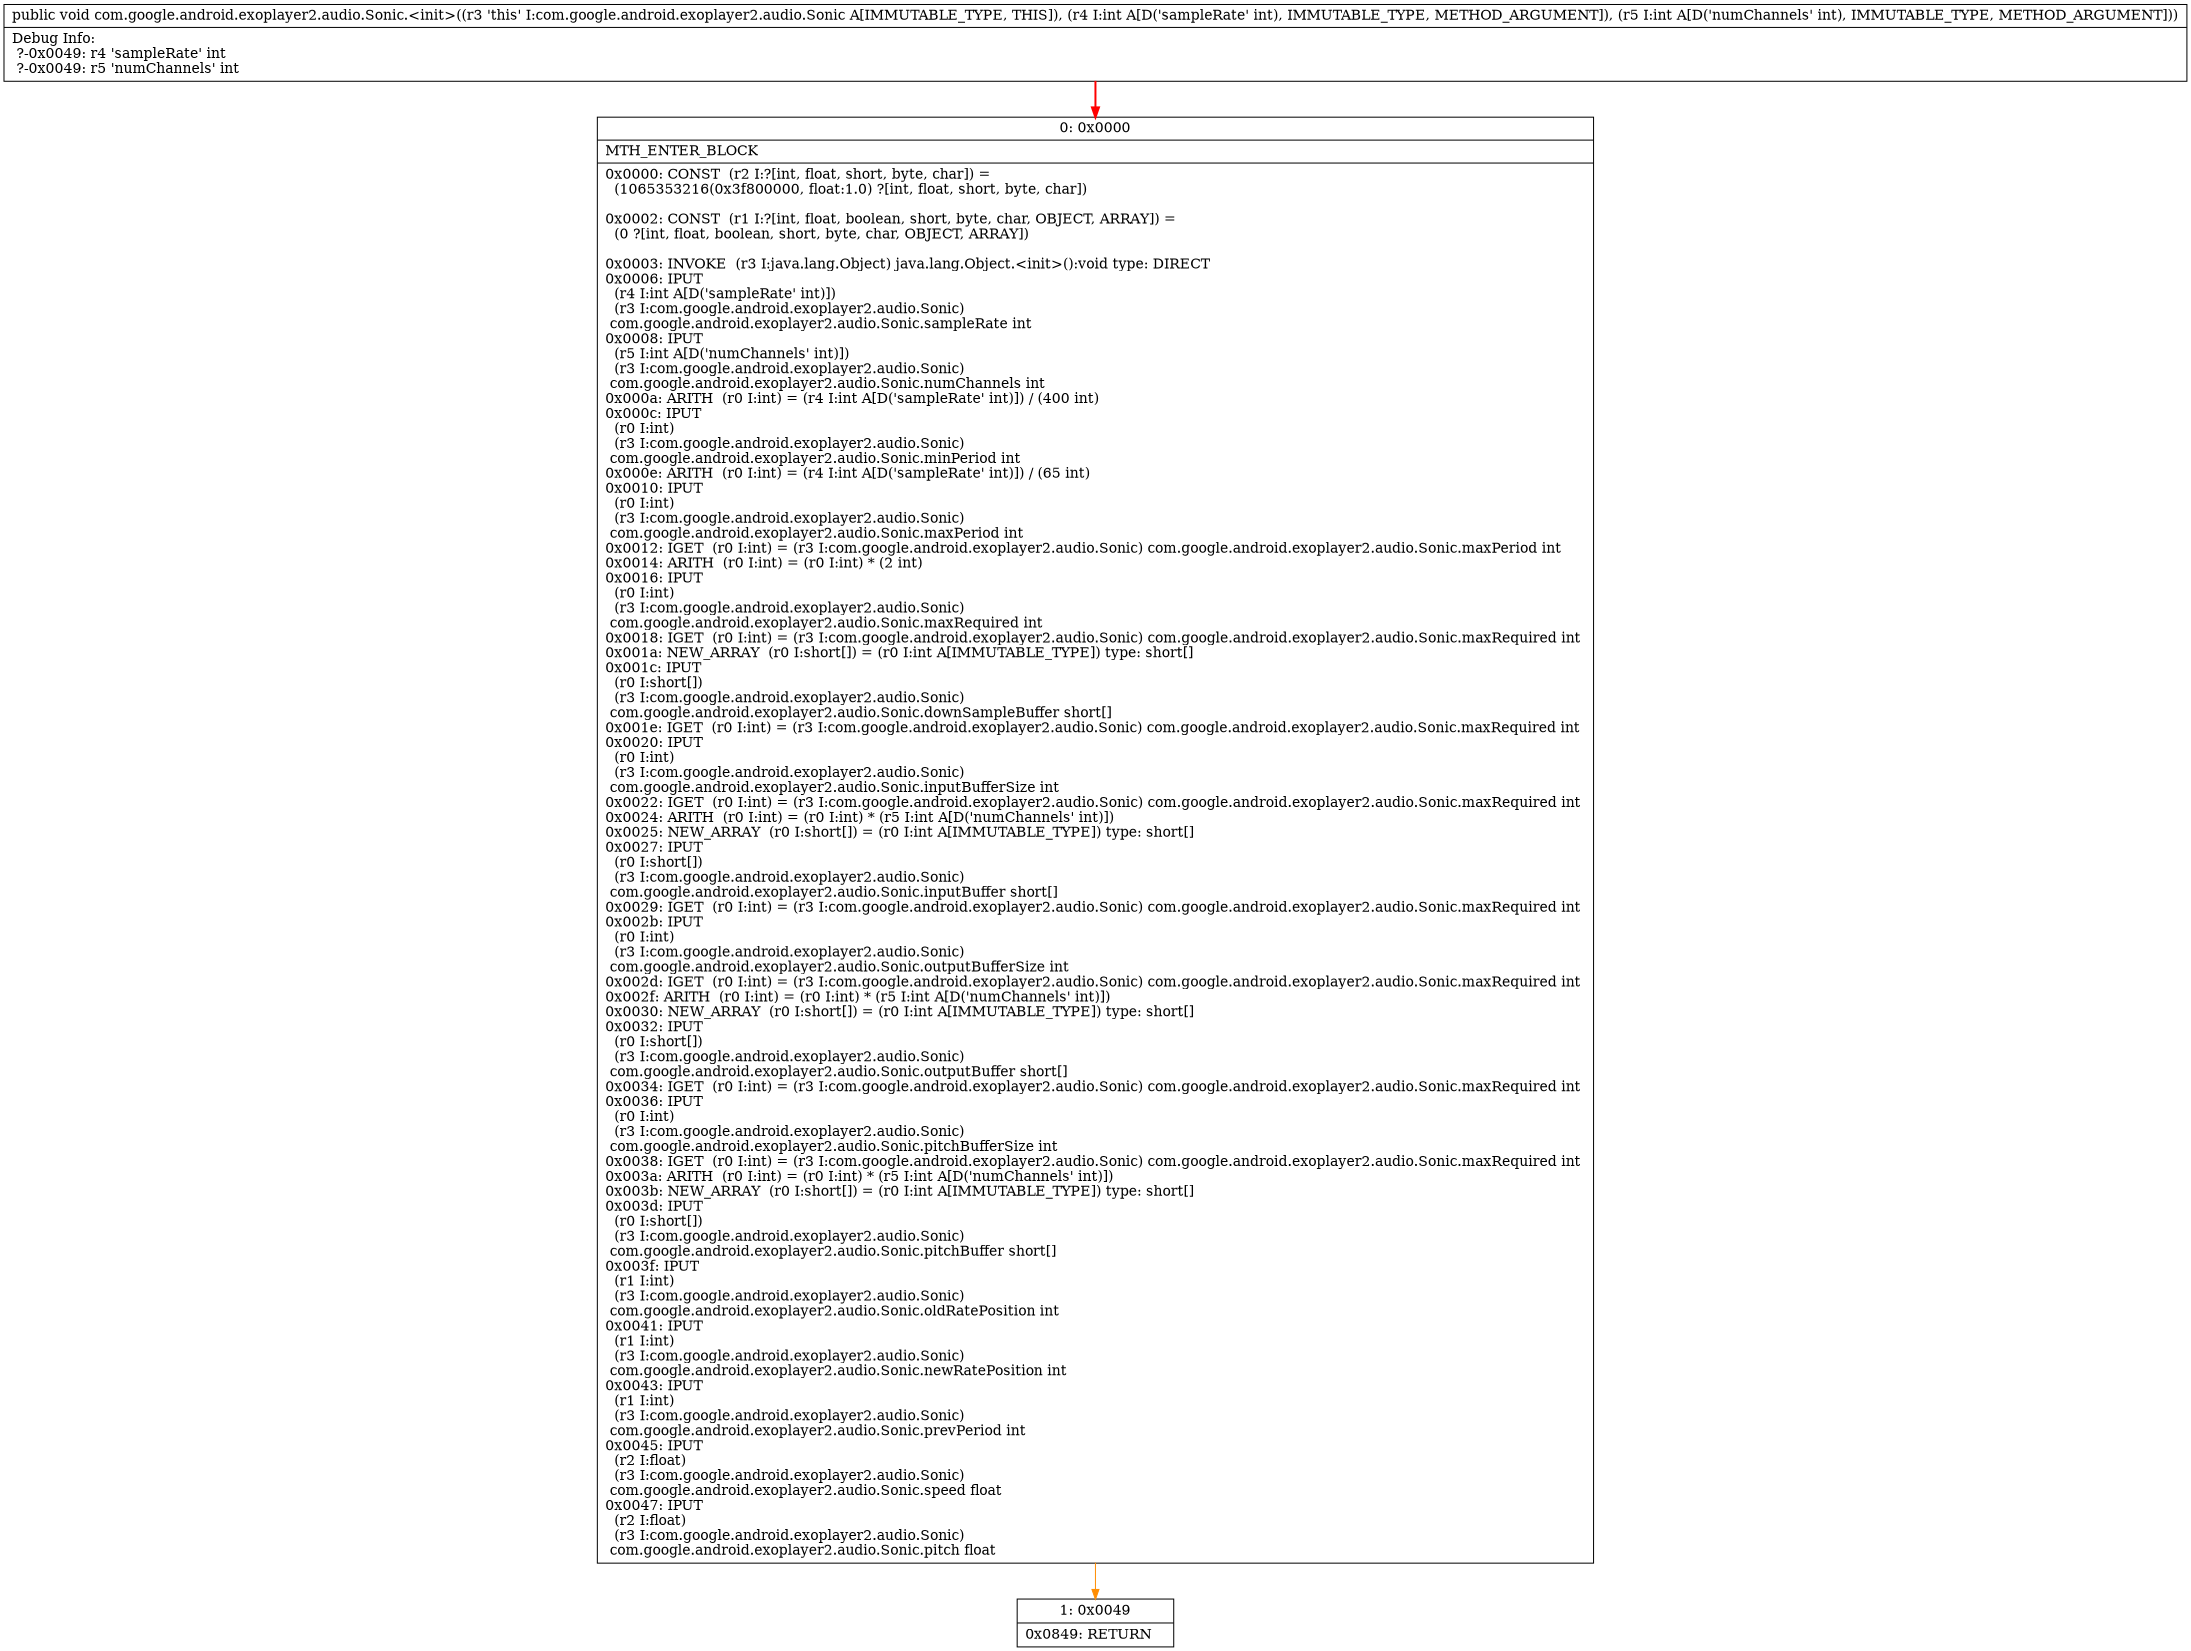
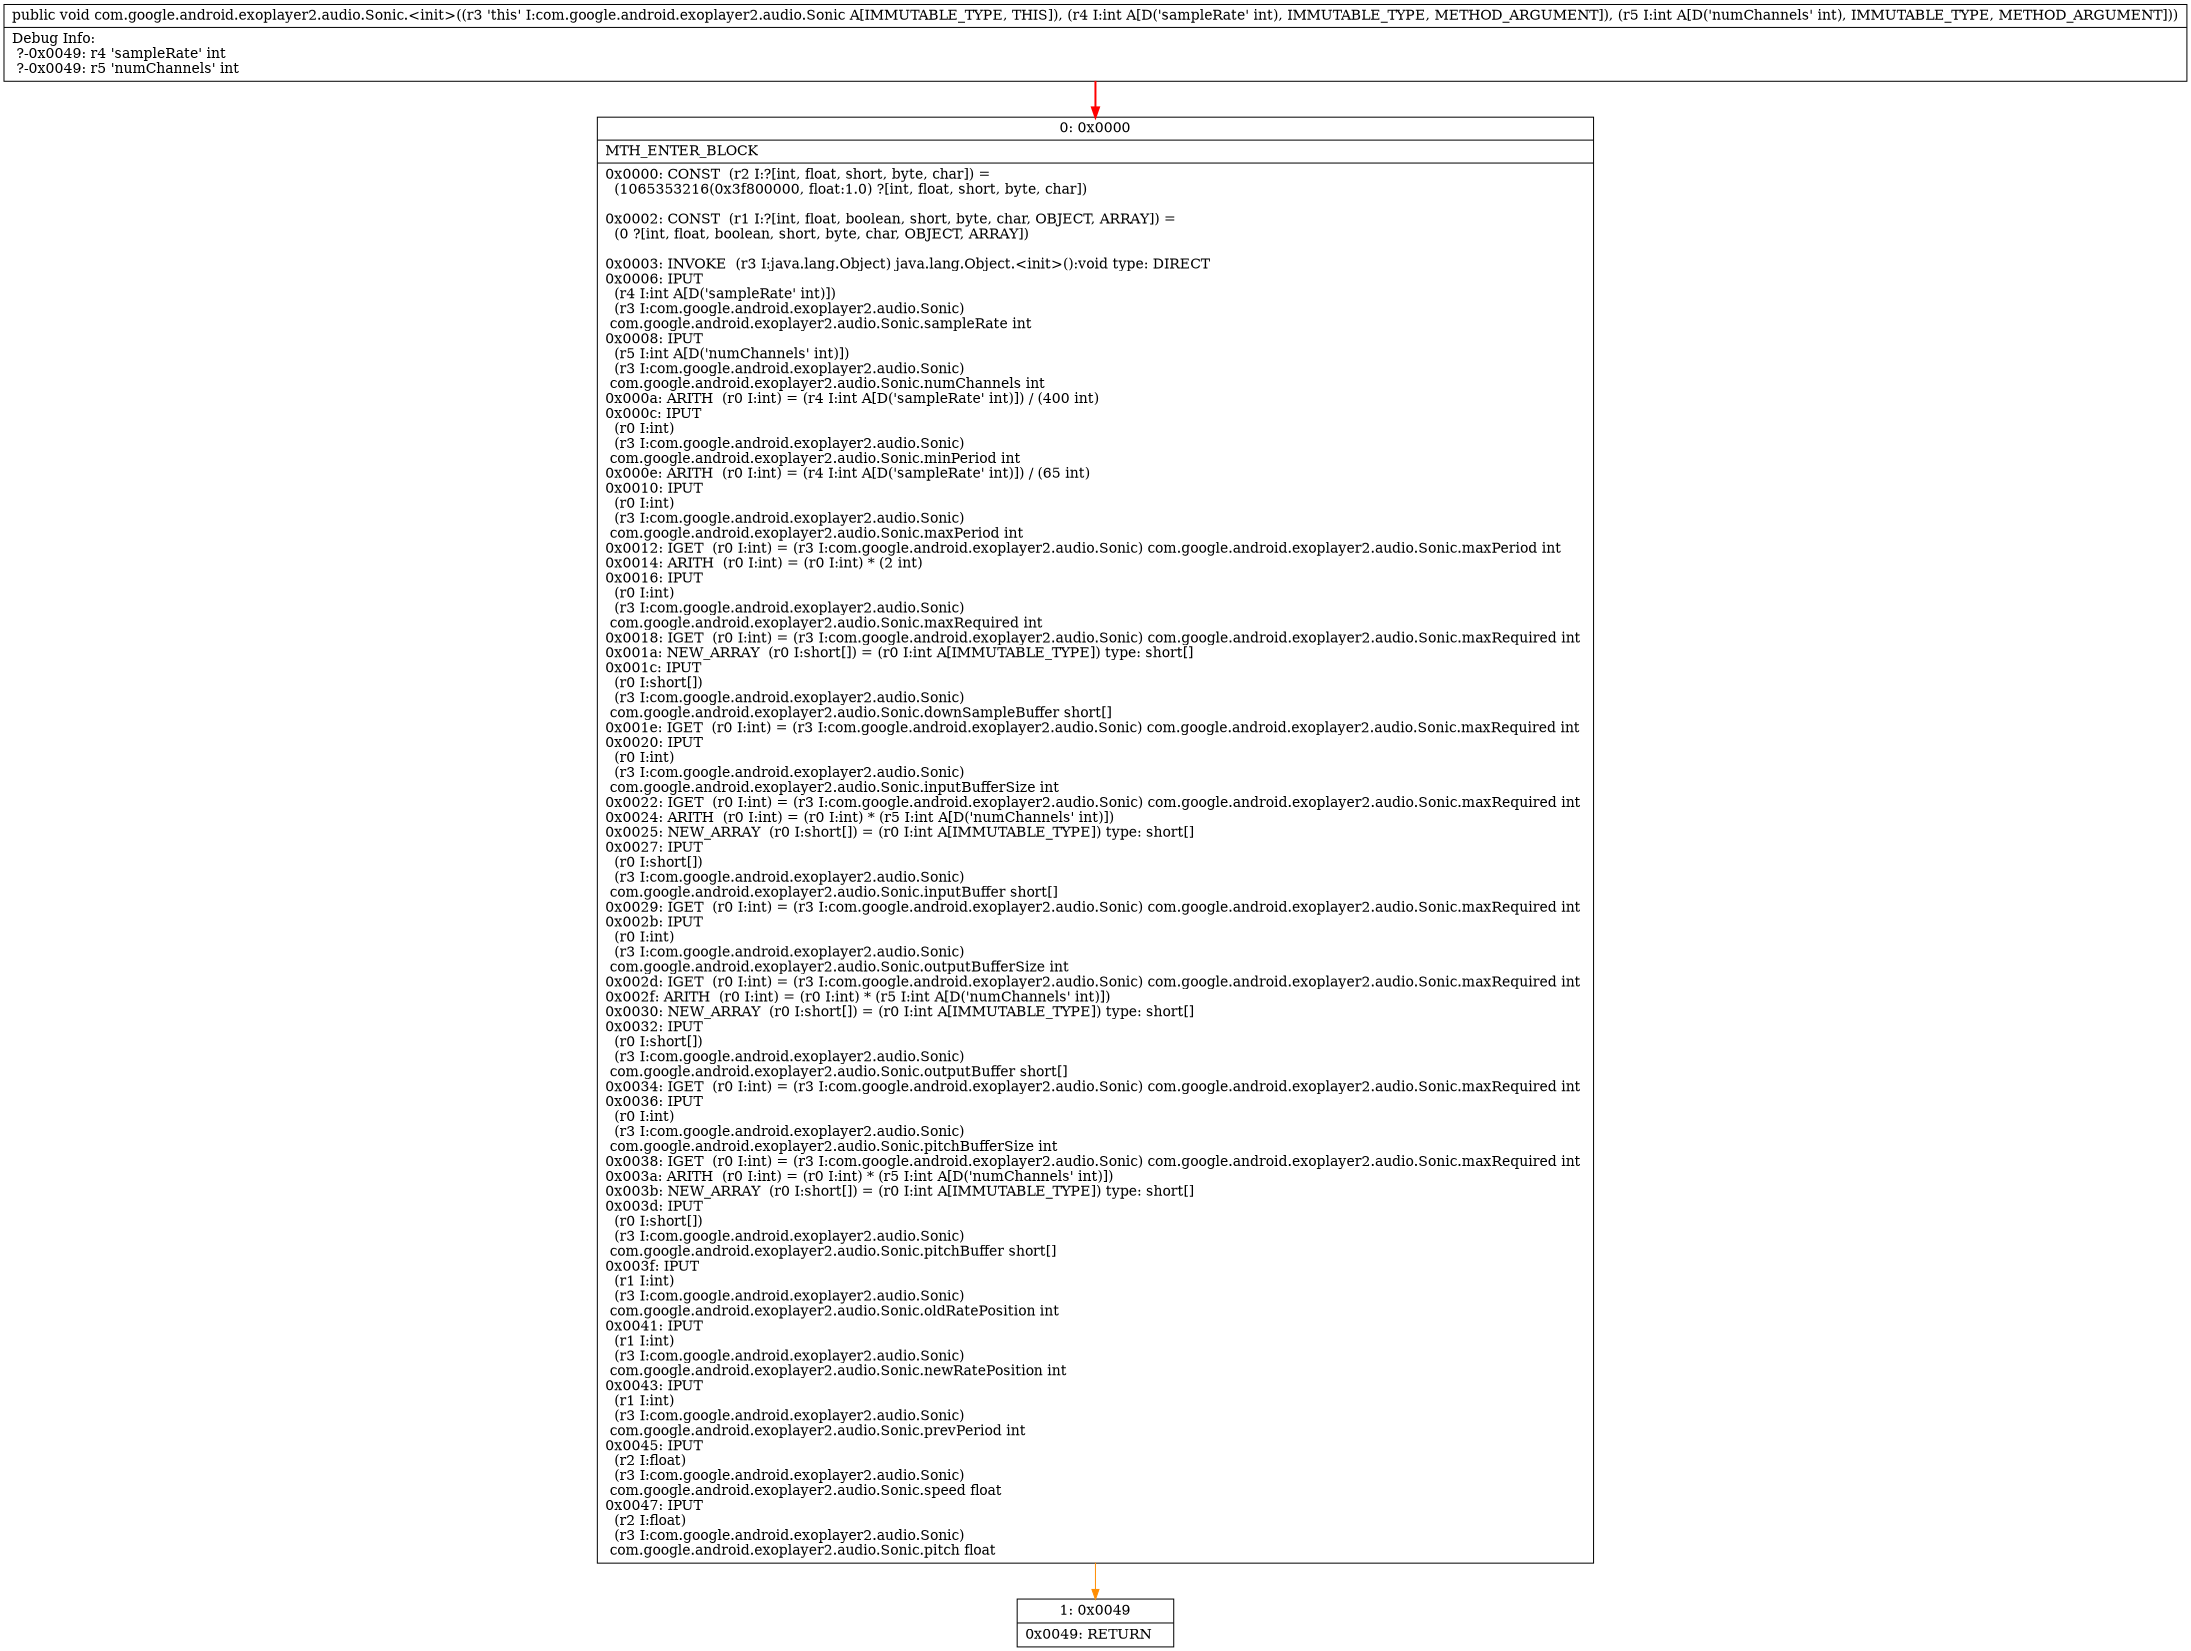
(1095, 1634) -> (1095, 1634)
